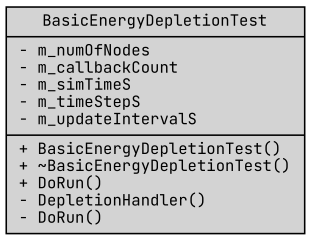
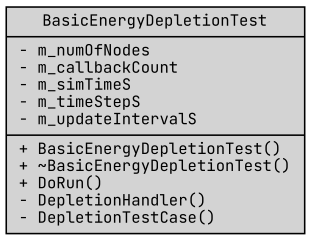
(62, 218) -> (118, 218)
